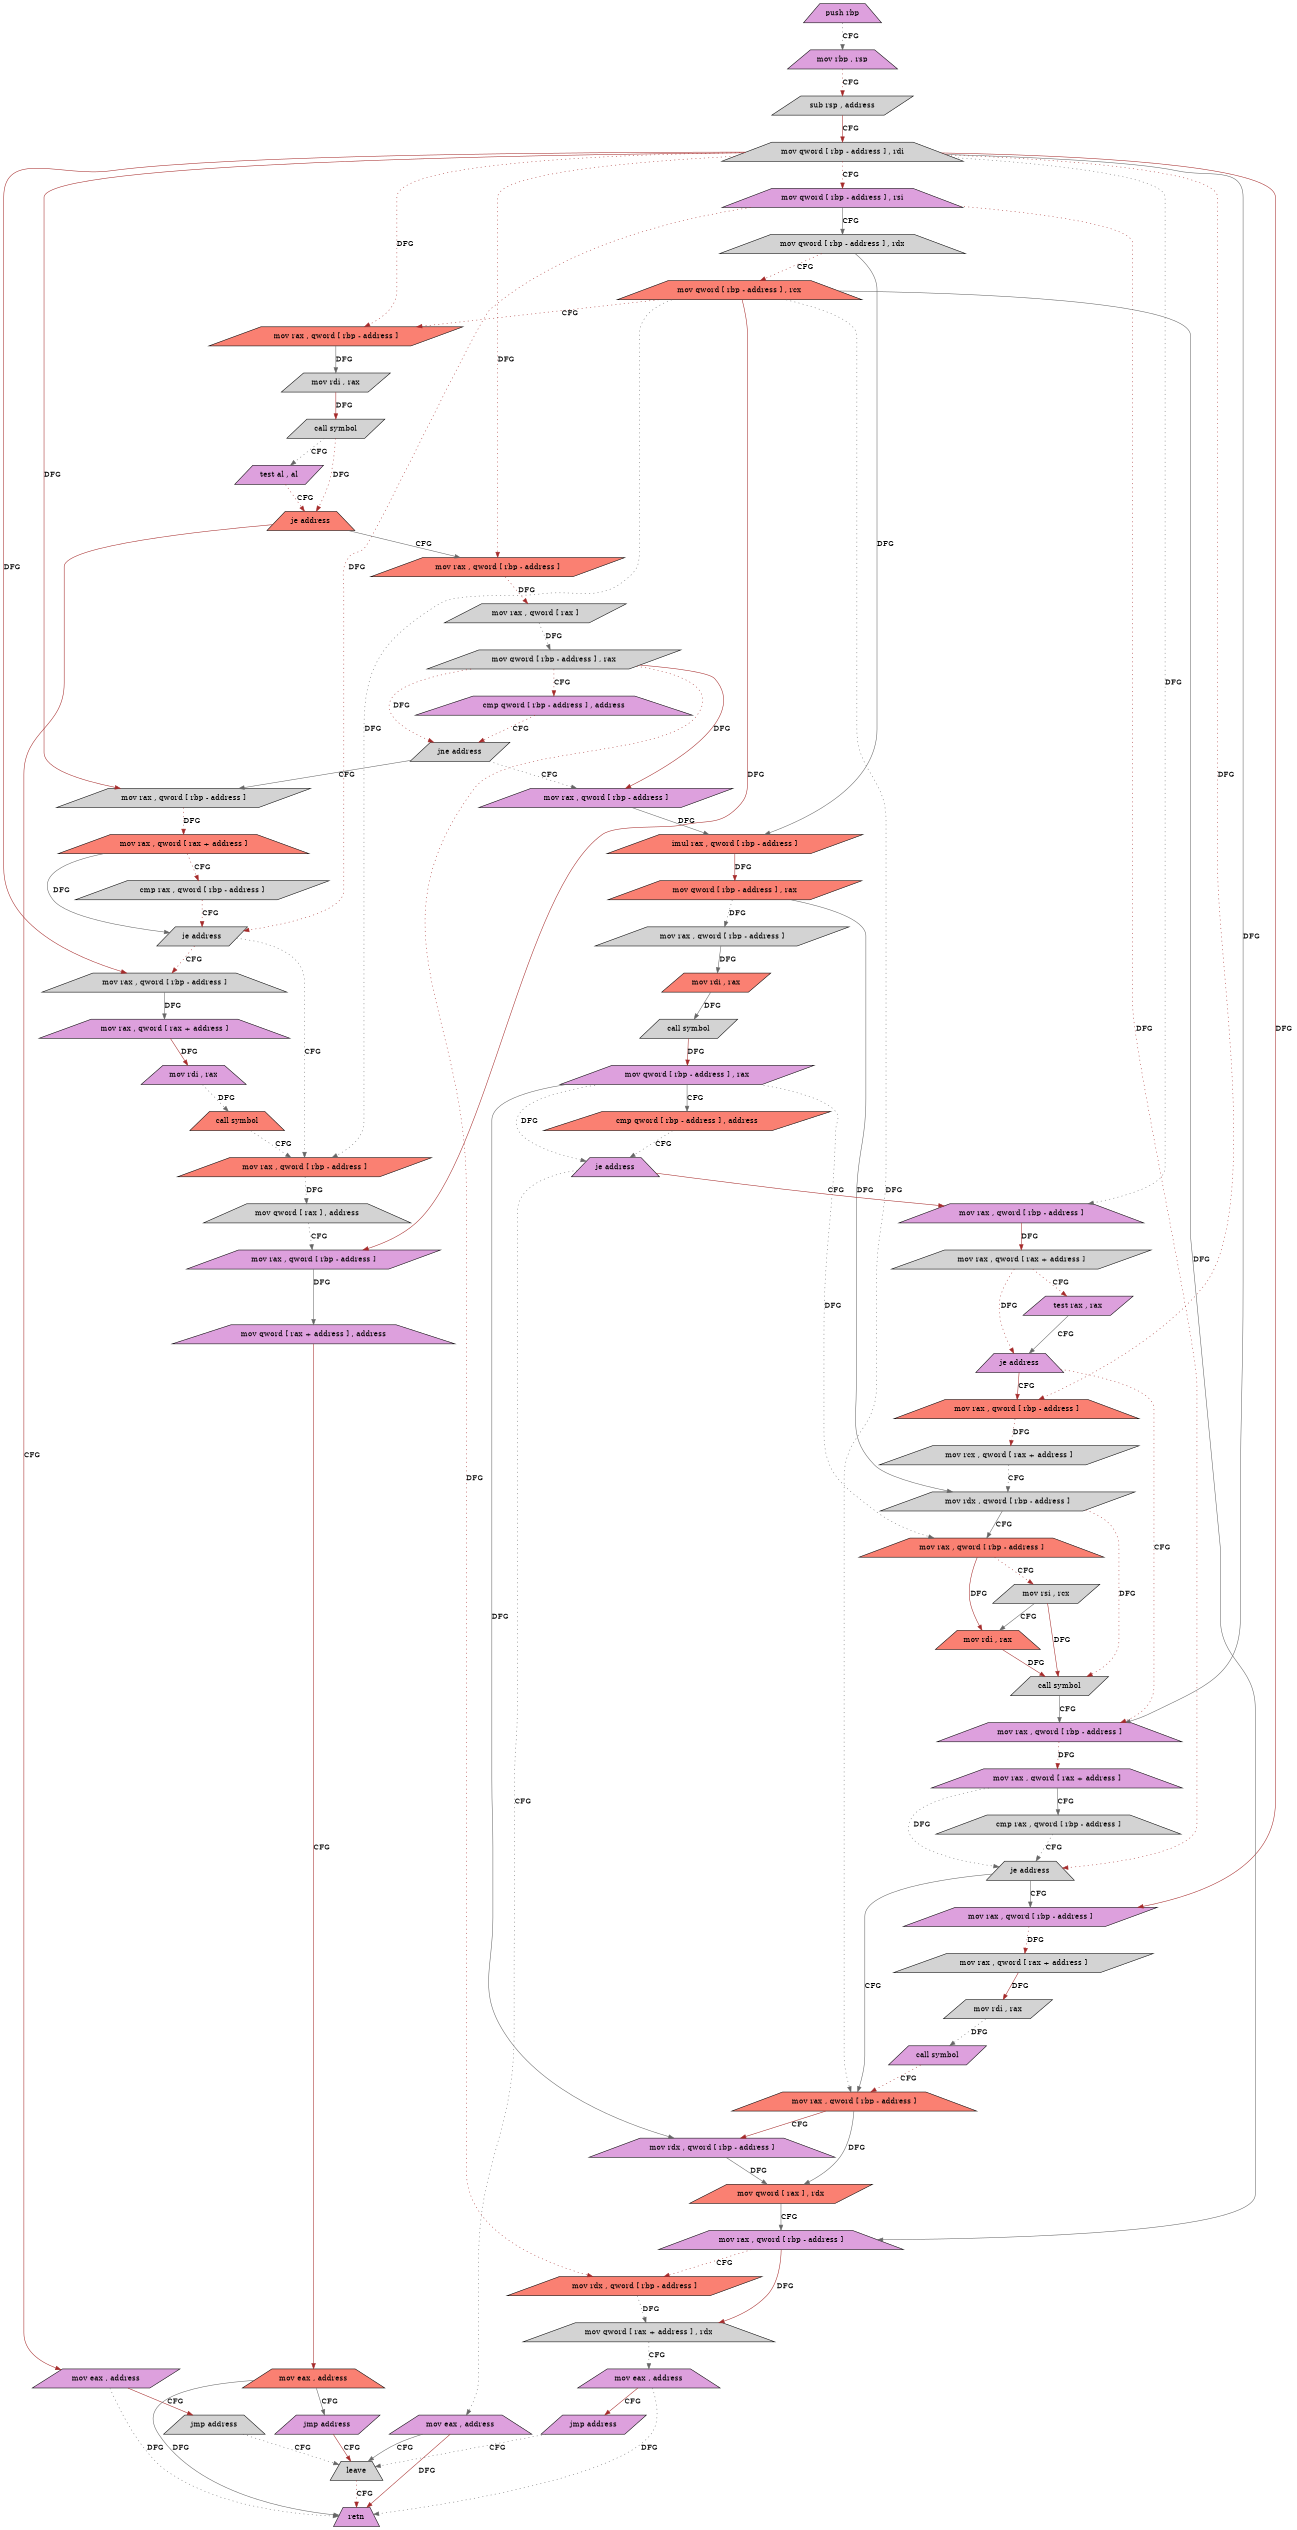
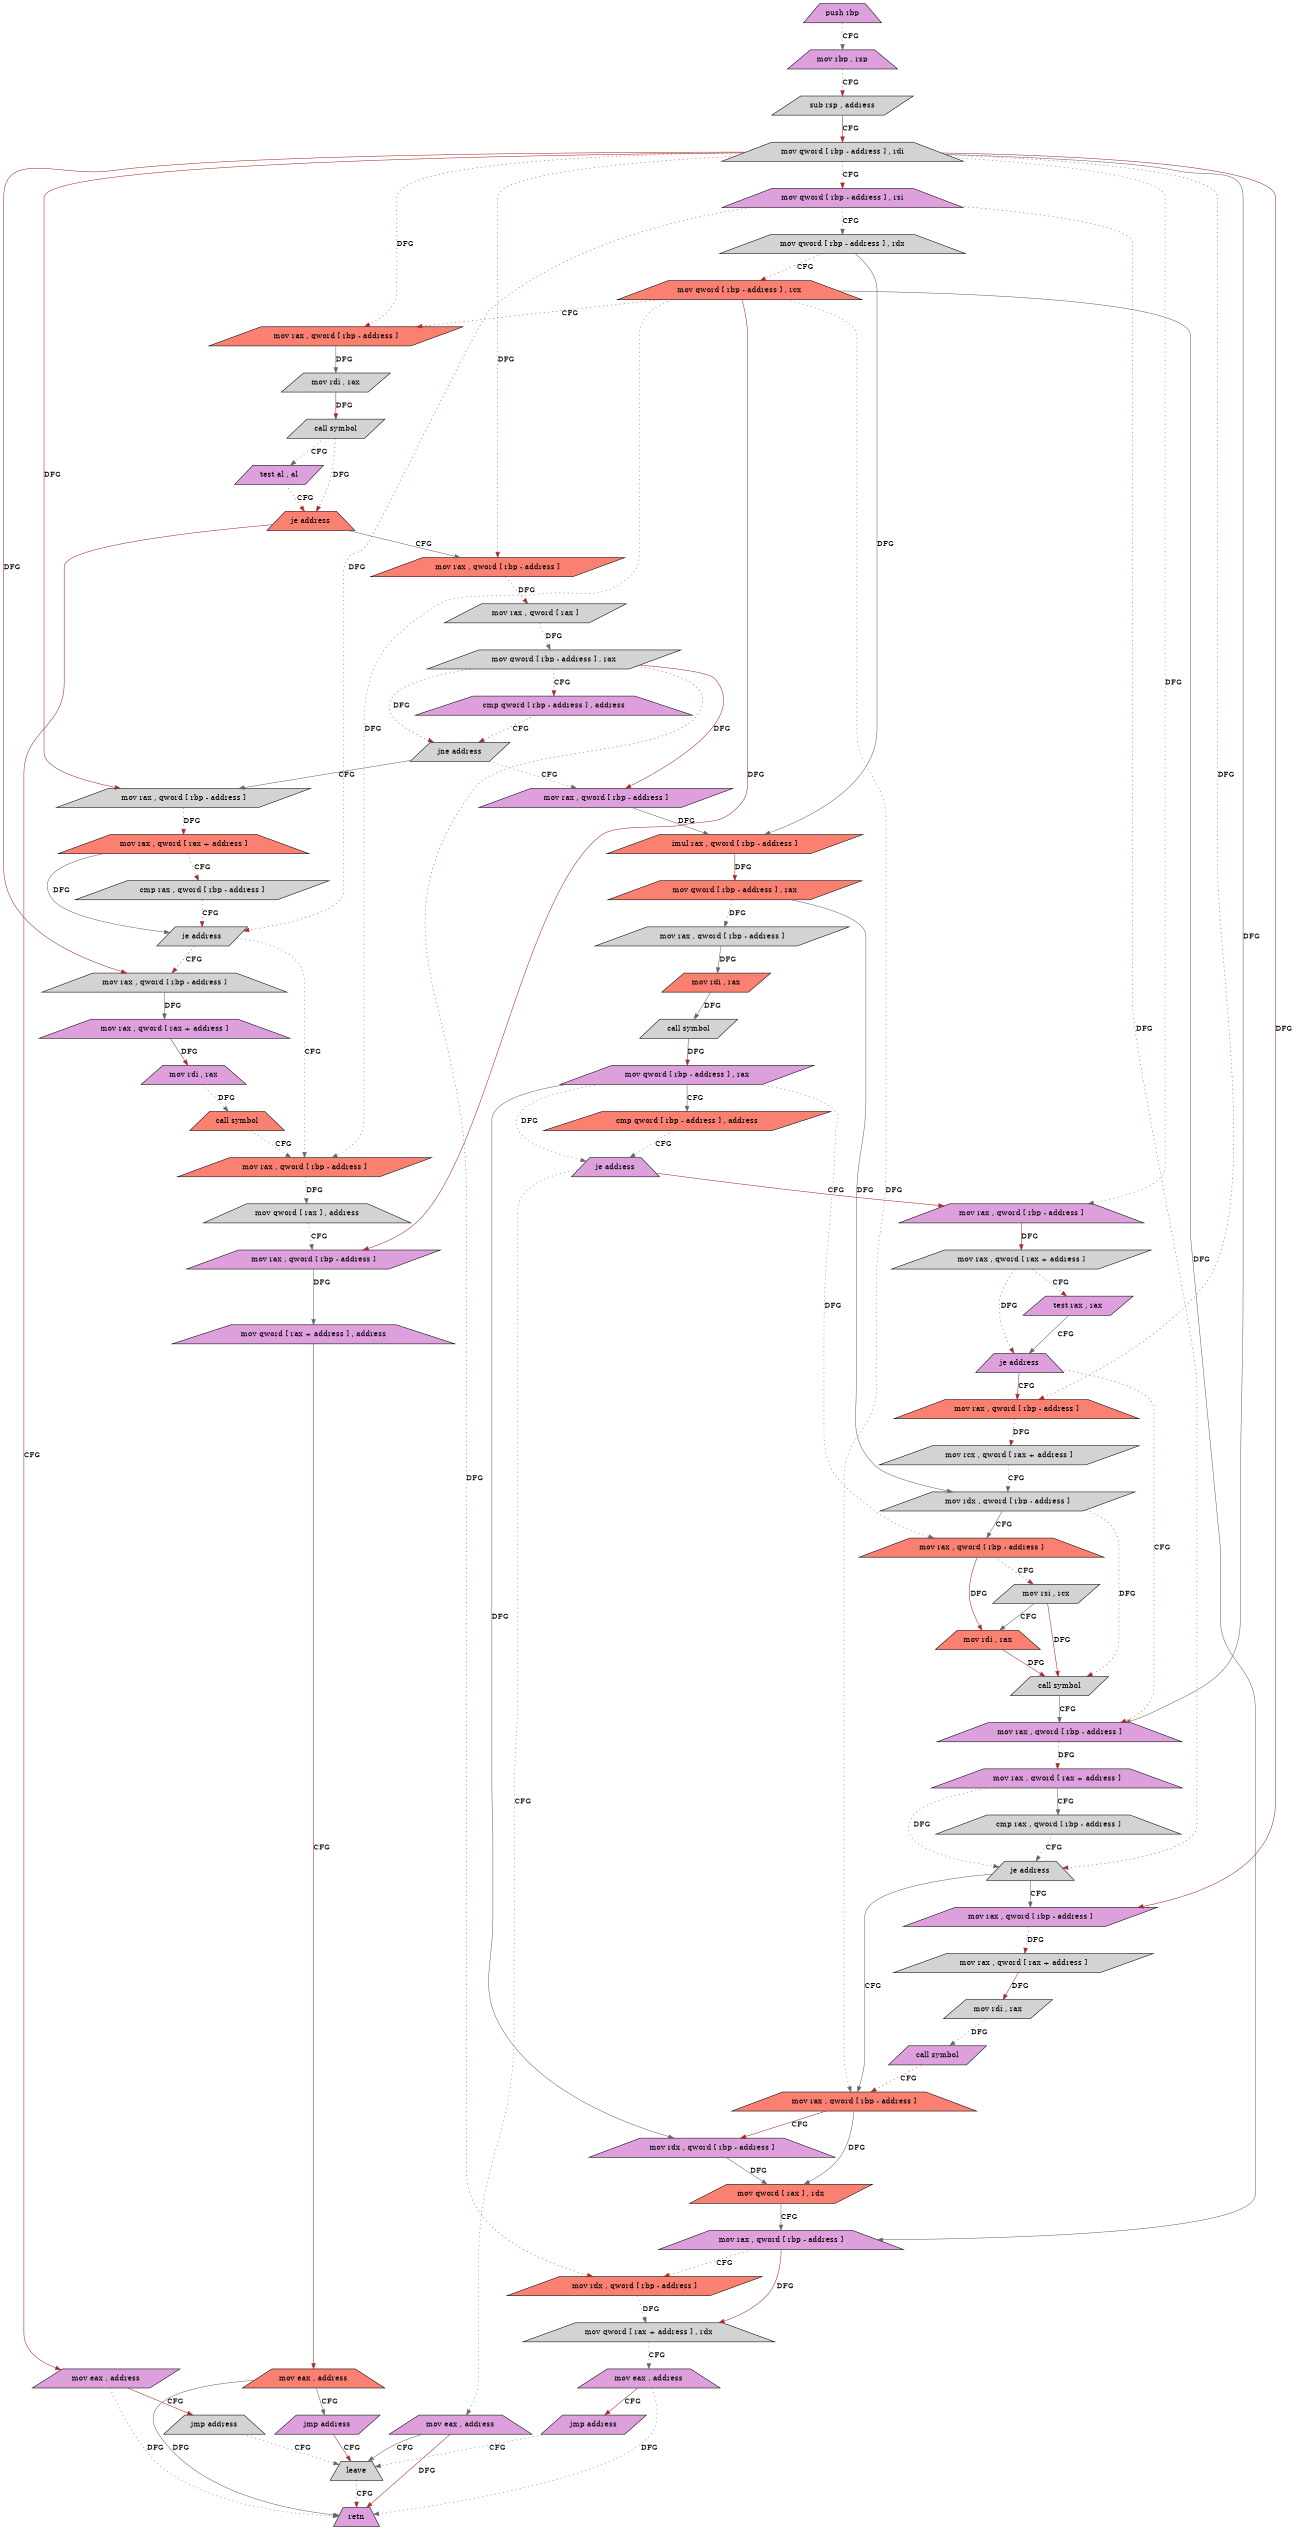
(843, 218) -> (843, 218)
